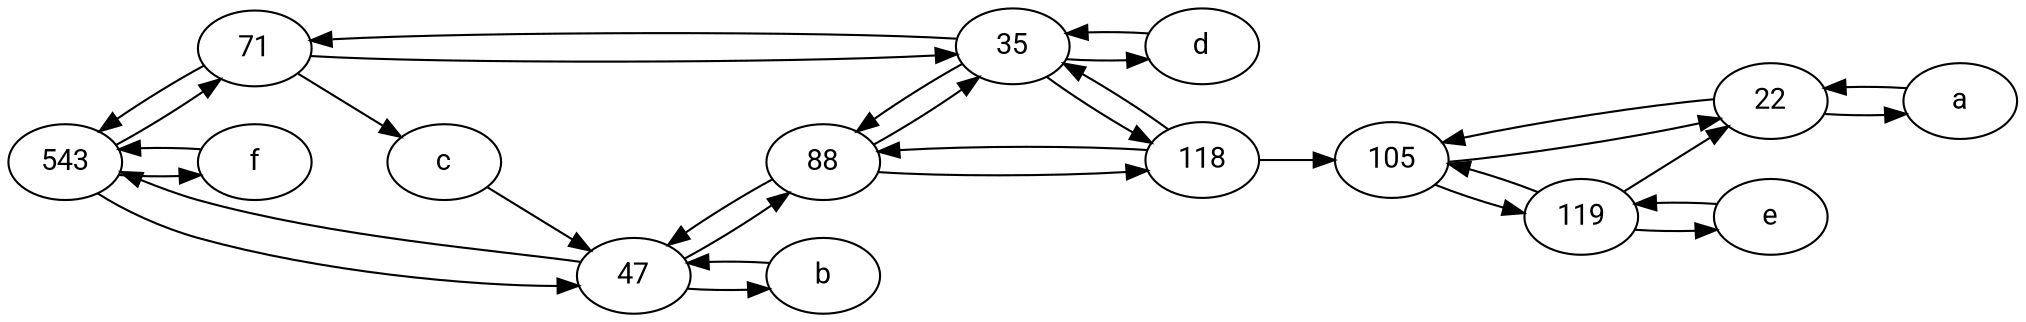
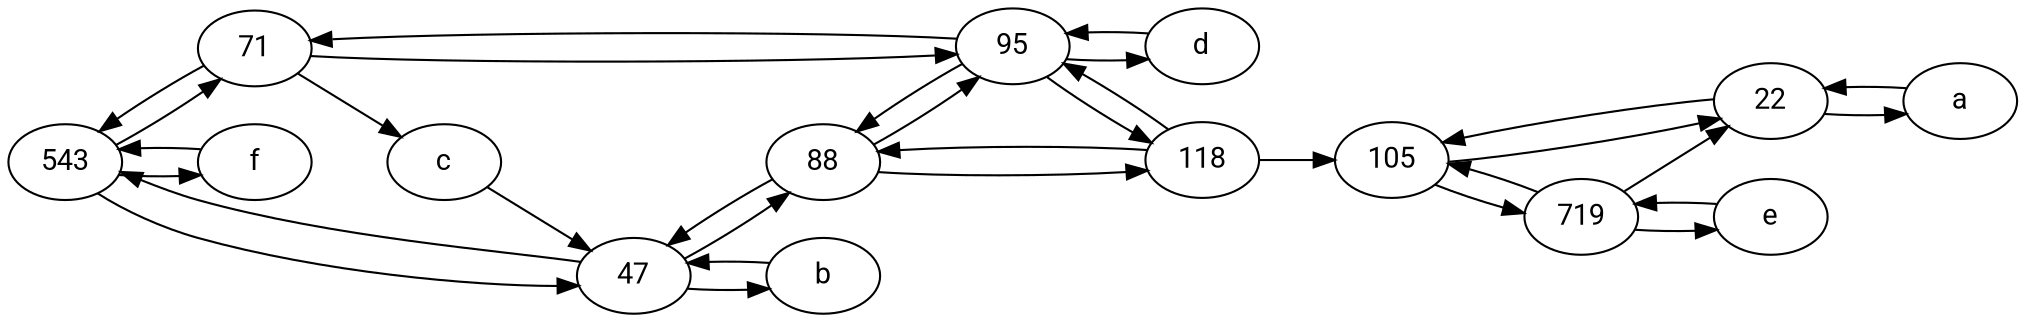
(1013, 46) -> (1013, 46)
(1581, 217) -> (1581, 217)
